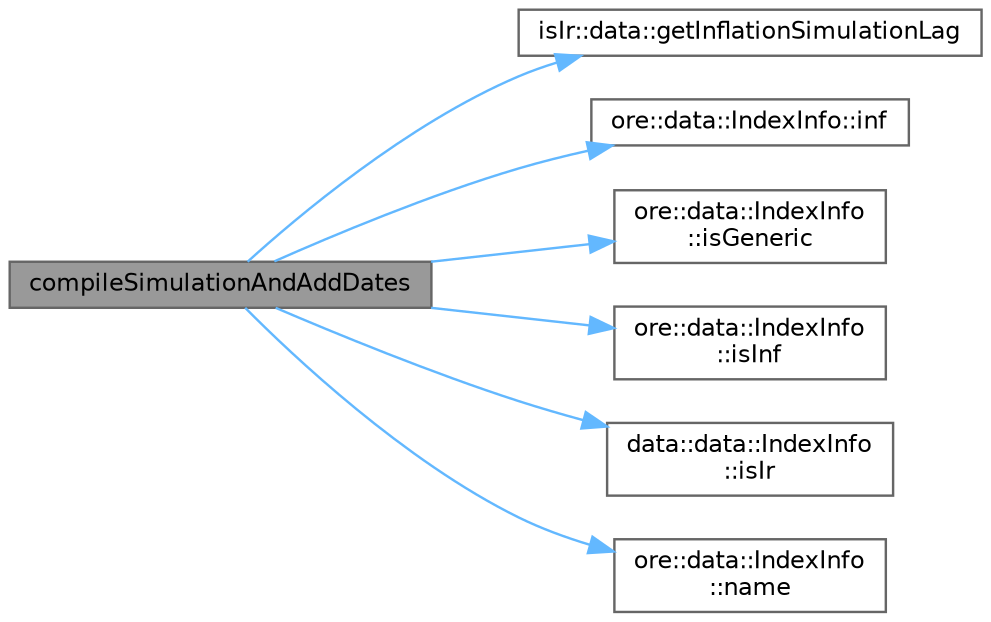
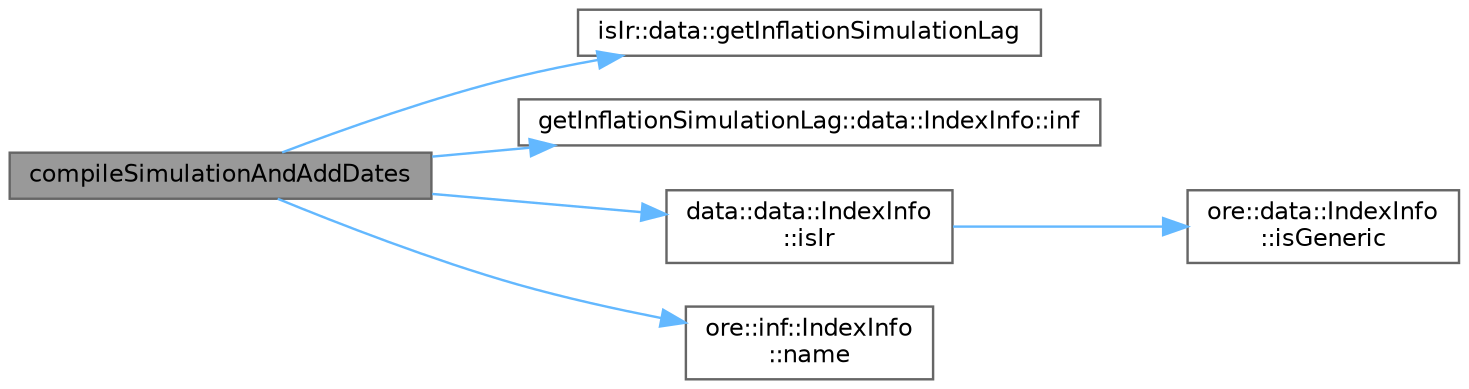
(750, 122) -> (809, 122)
(510, 253) -> (1058, 227)
(750, 343) -> none
(750, 576) -> (809, 343)
